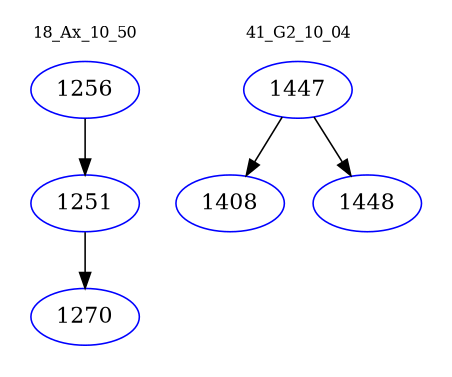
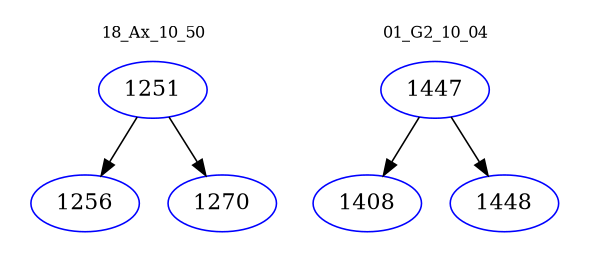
(299, 34) -> (436, 34)
(85, 139) -> (123, 139)
